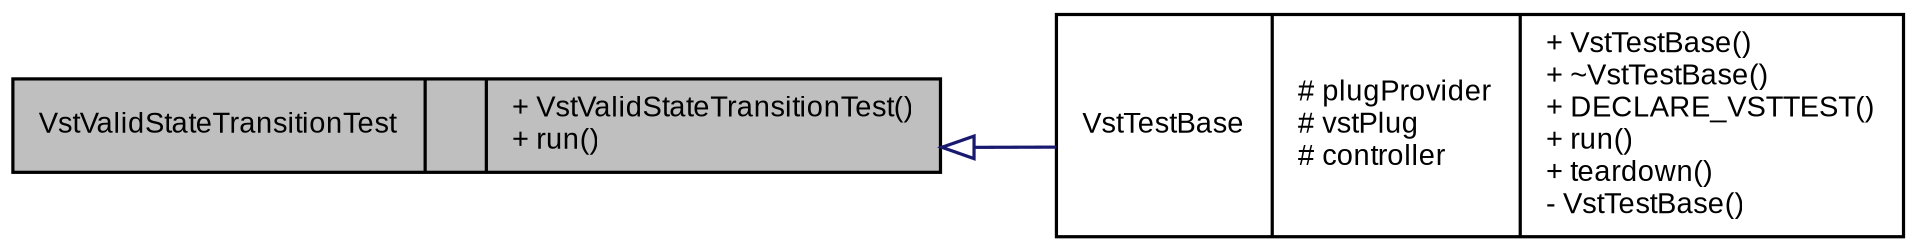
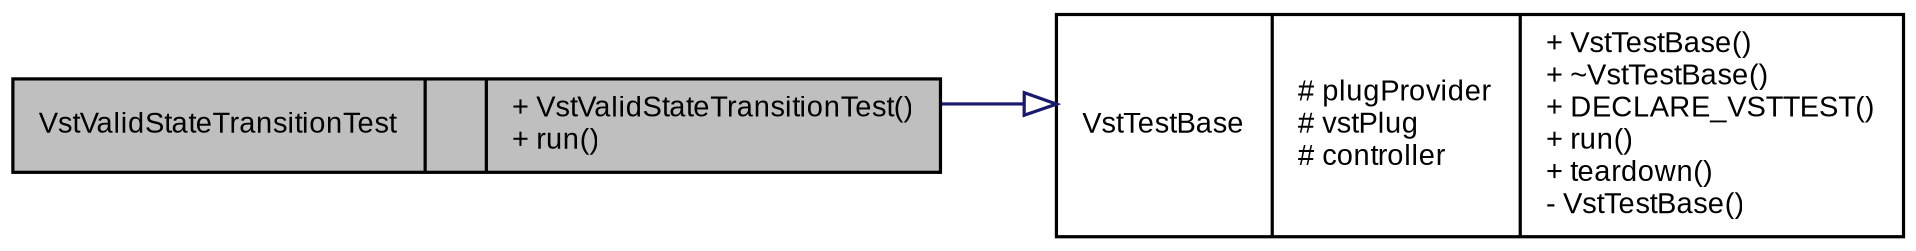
(1015, 147) -> (983, 104)
